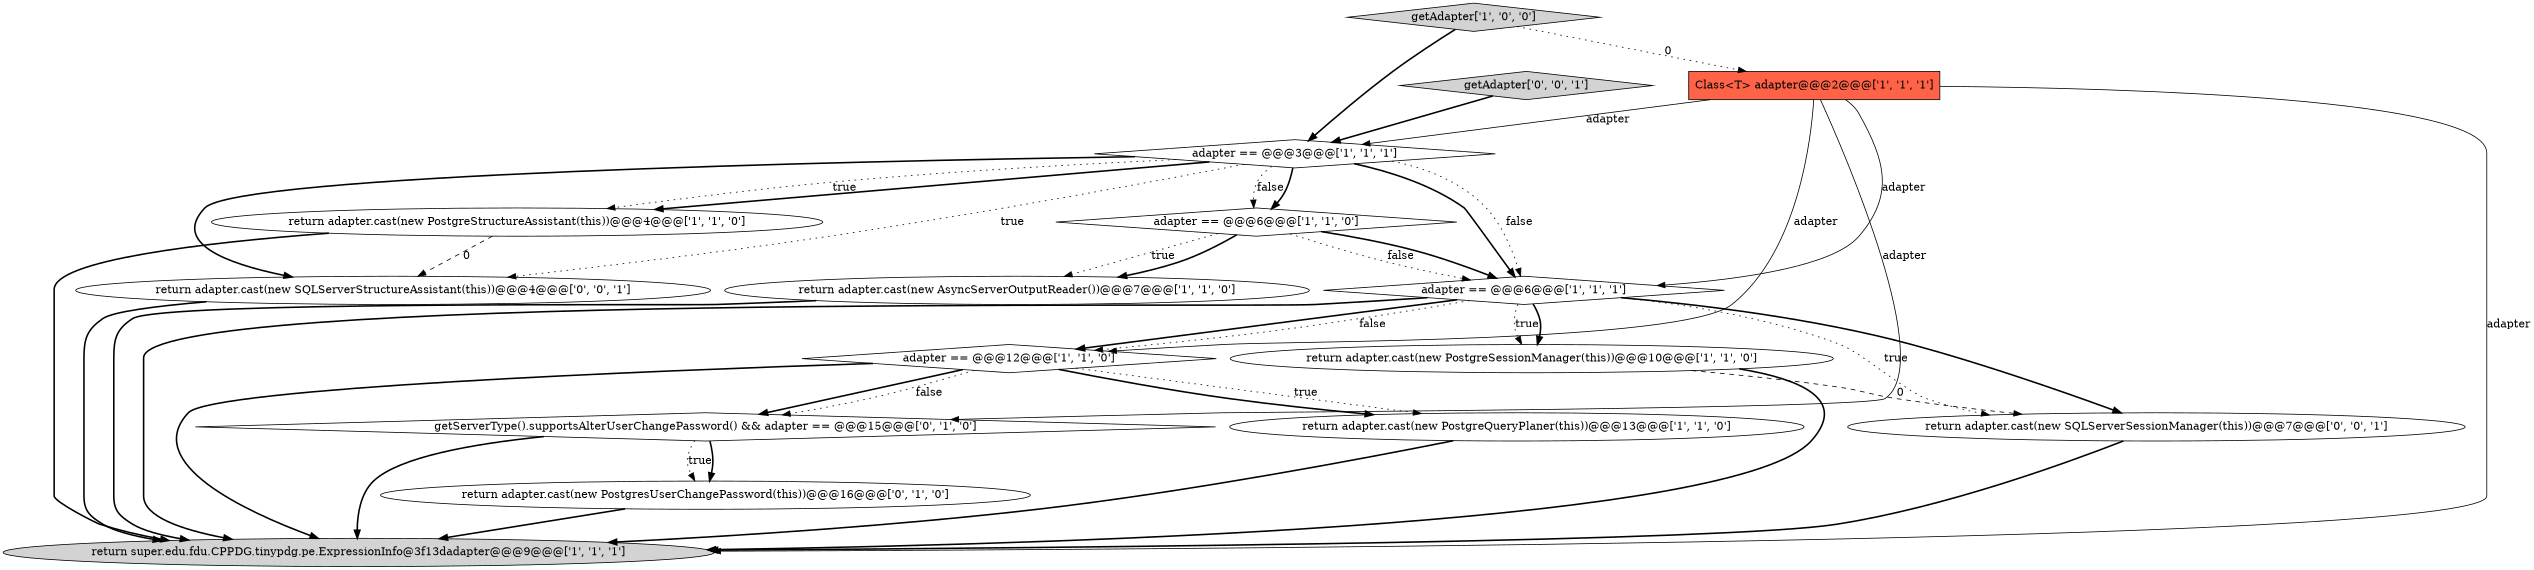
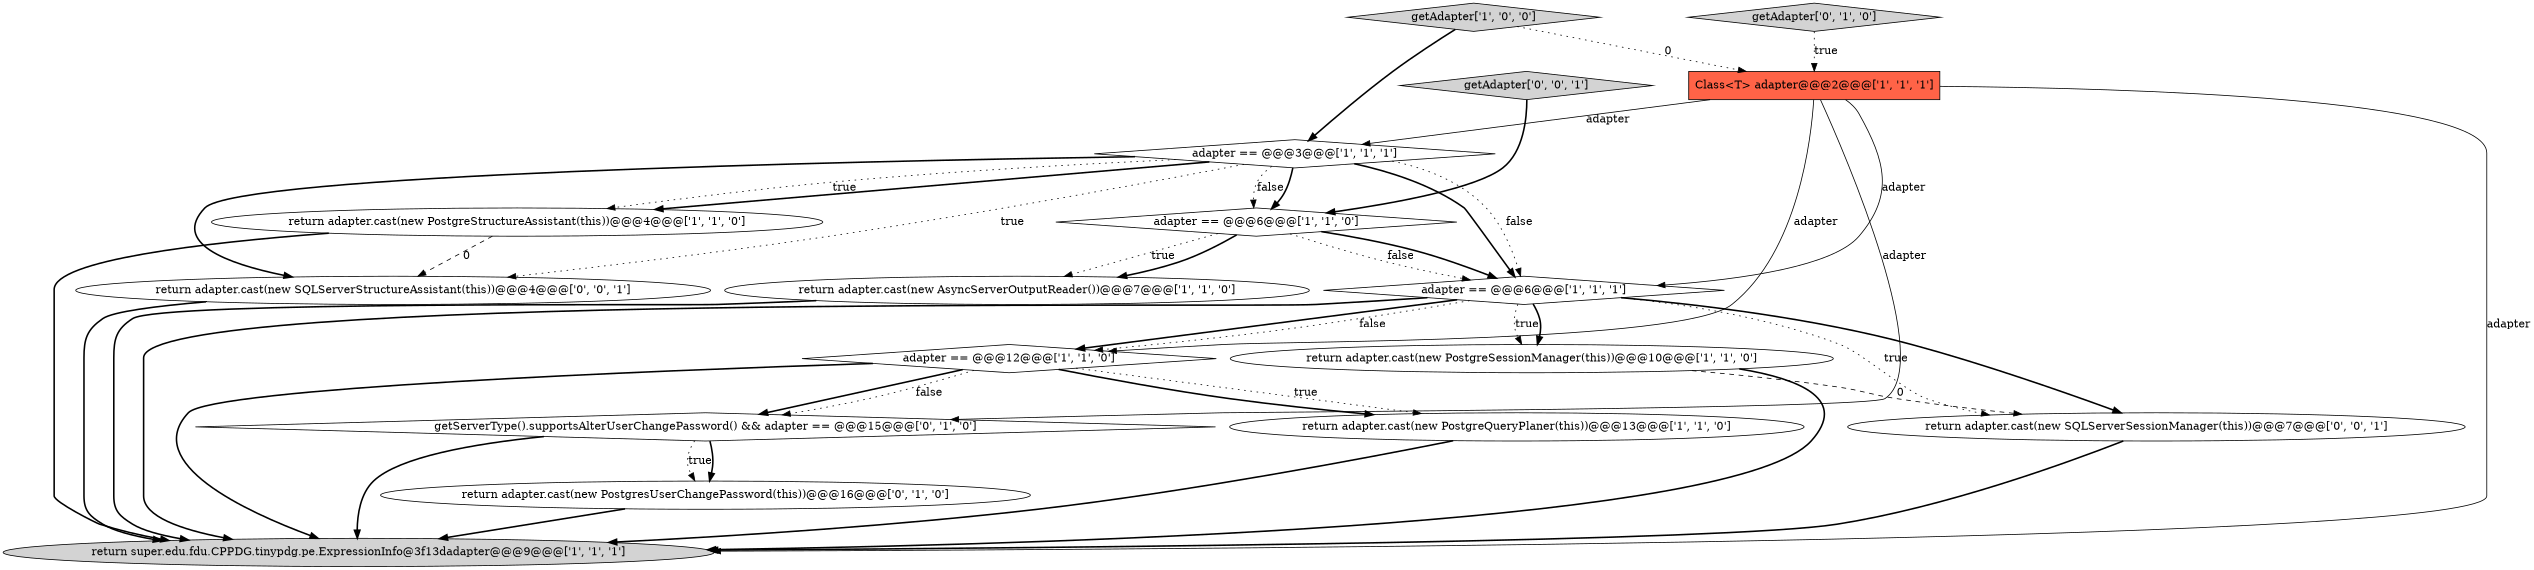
none -> (1814, 17)
(1416, 118) -> (1451, 189)
